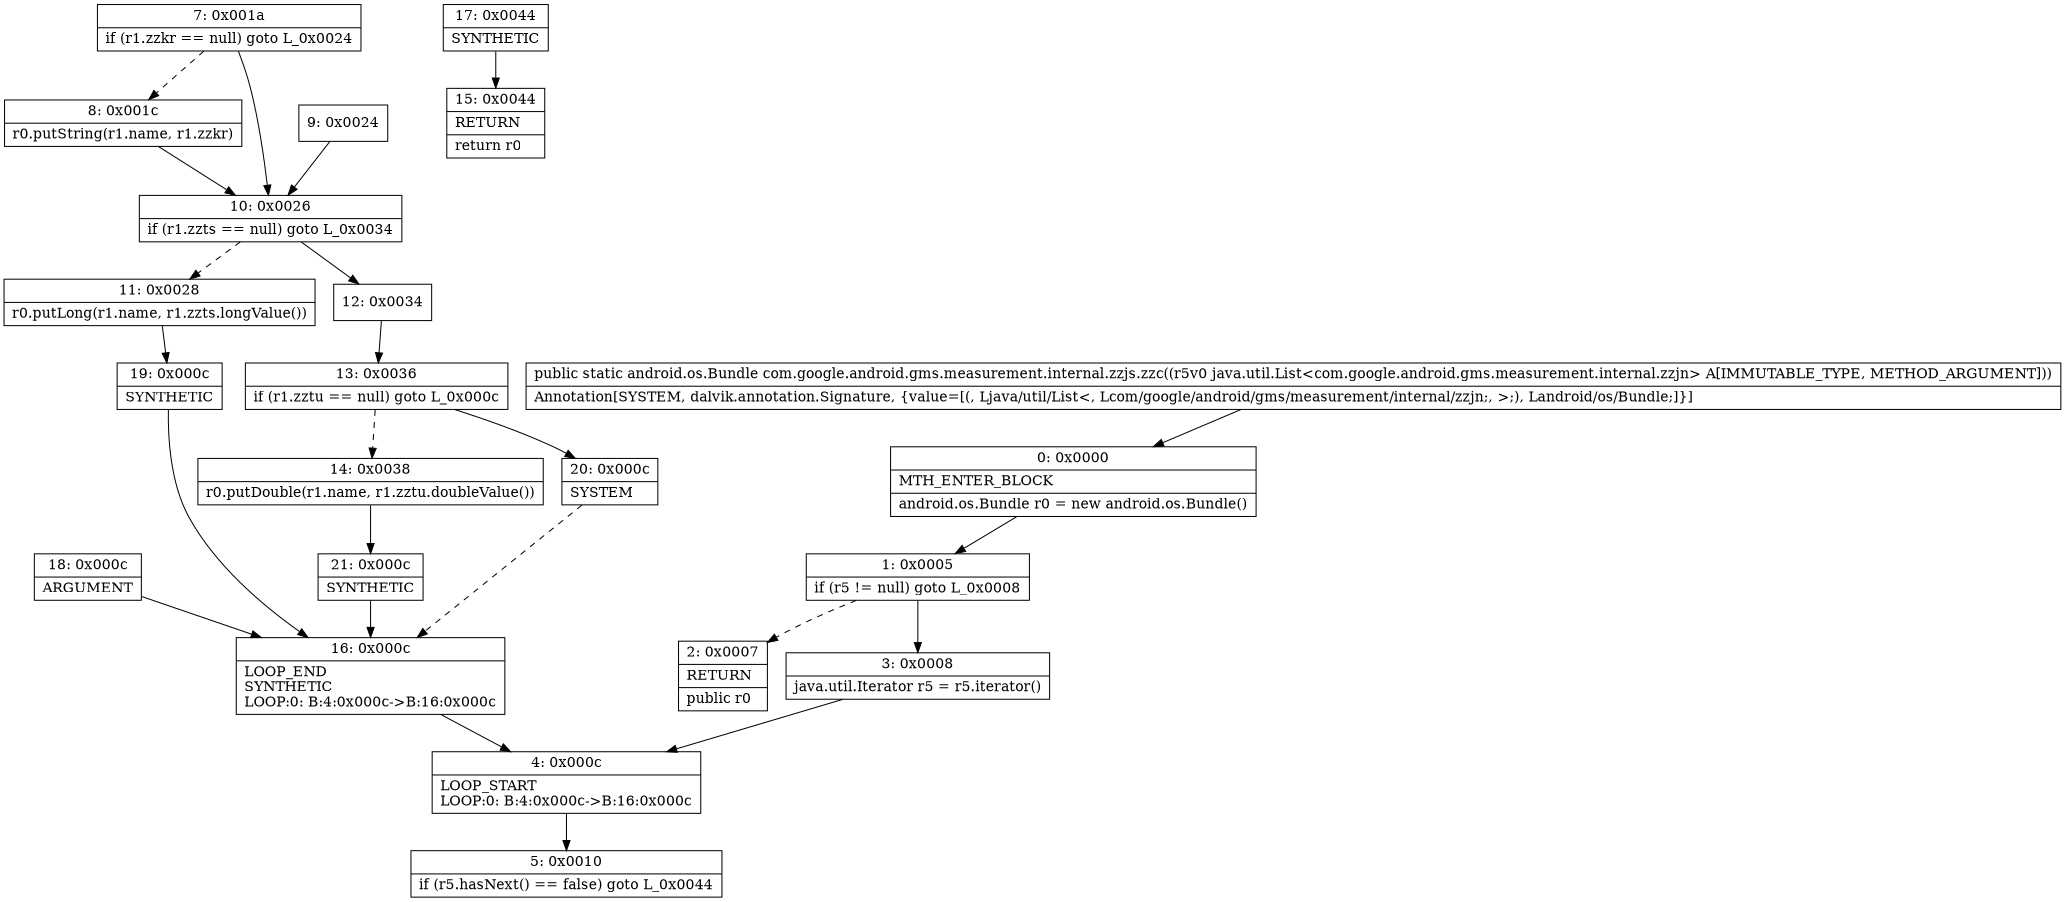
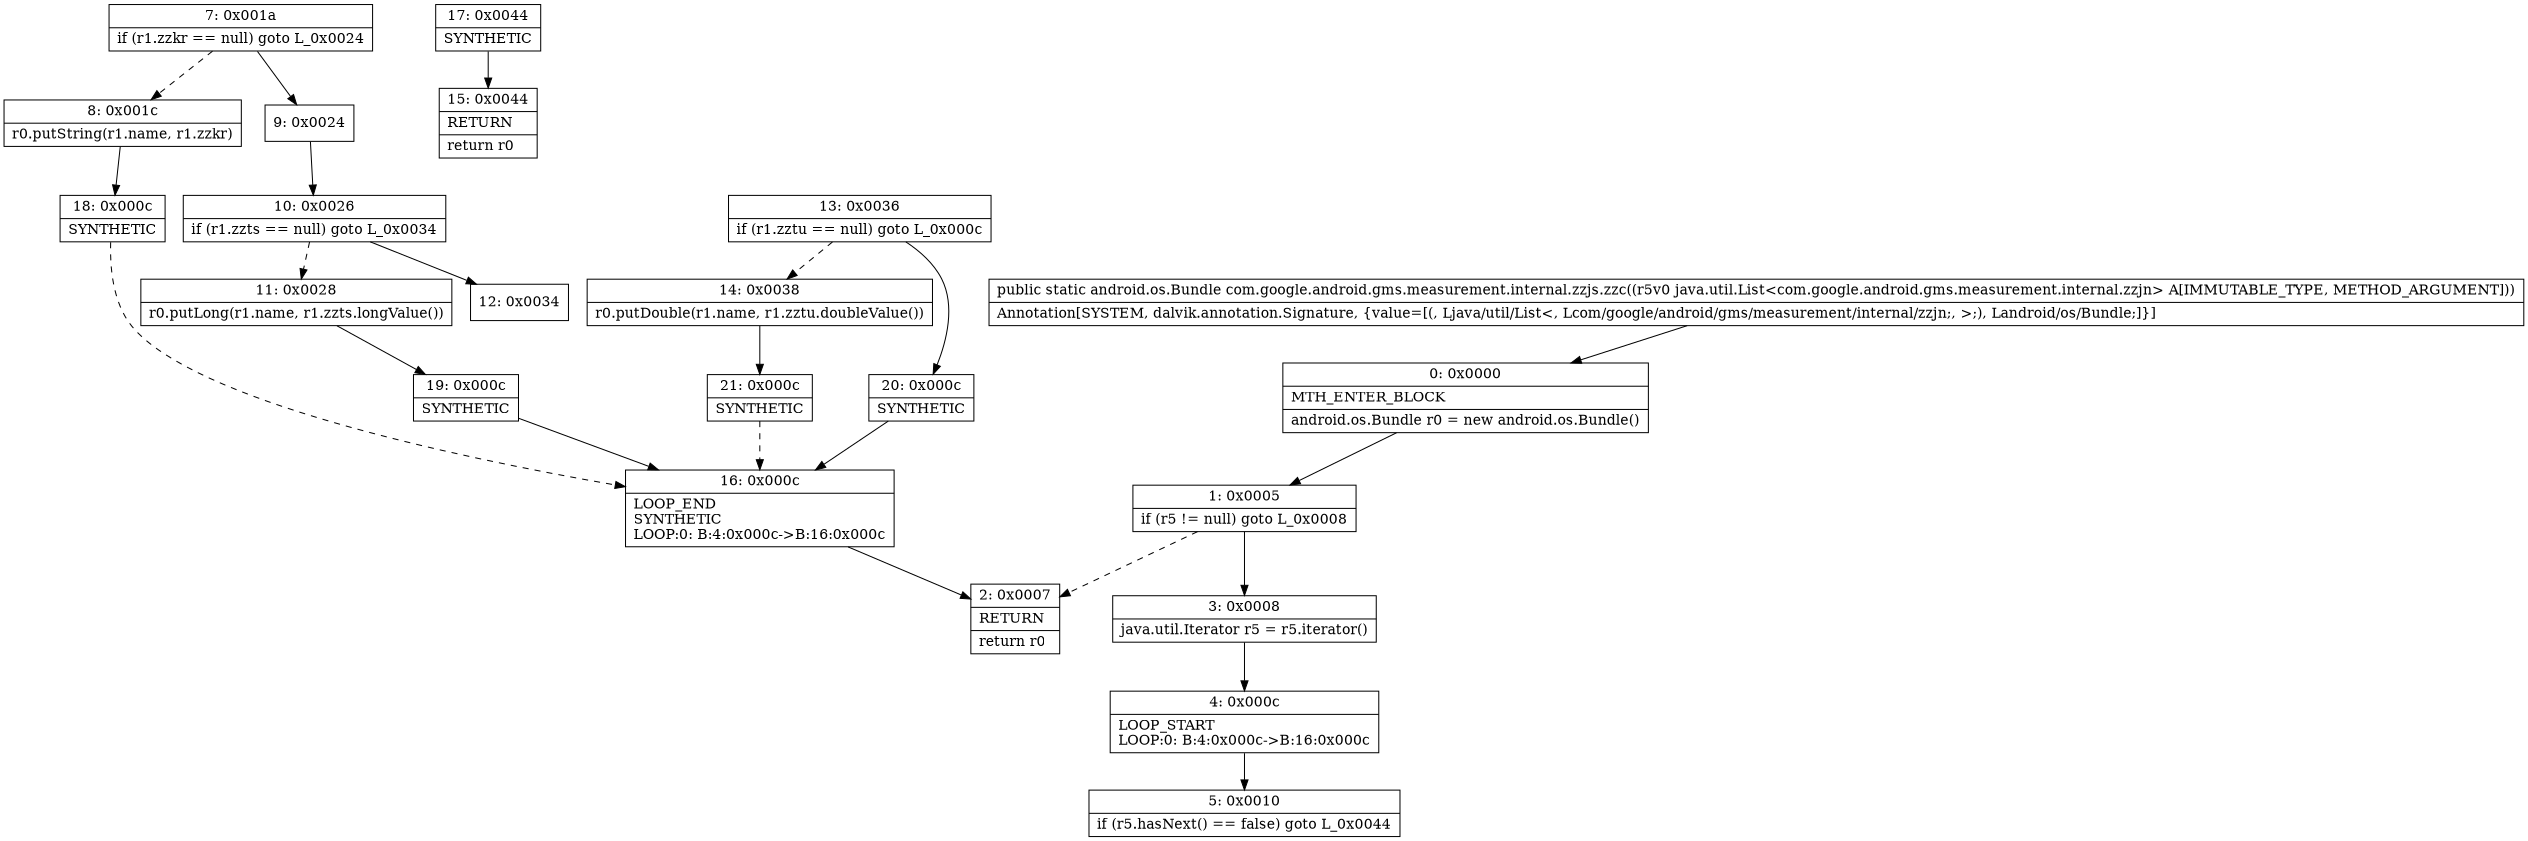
(257, 117) -> (274, 74)
(193, 168) -> (118, 166)
(380, 337) -> none
(602, 493) -> (921, 409)
(504, 568) -> (856, 443)
(88, 588) -> (113, 230)
(371, 614) -> (760, 440)
(197, 615) -> (321, 419)
(719, 699) -> (1013, 642)
(471, 731) -> (905, 571)
